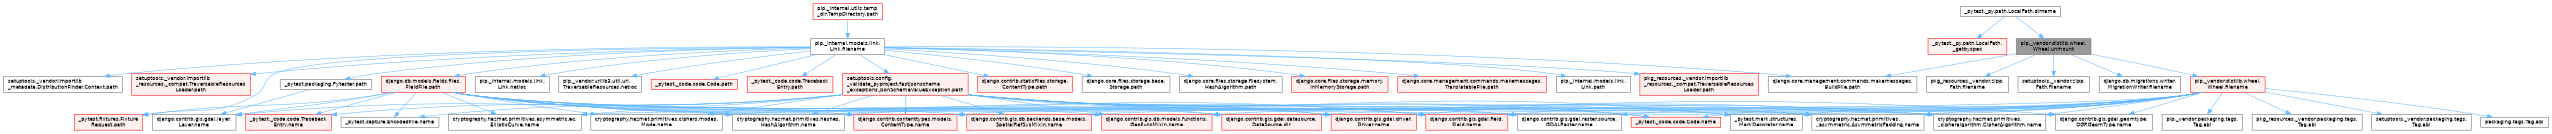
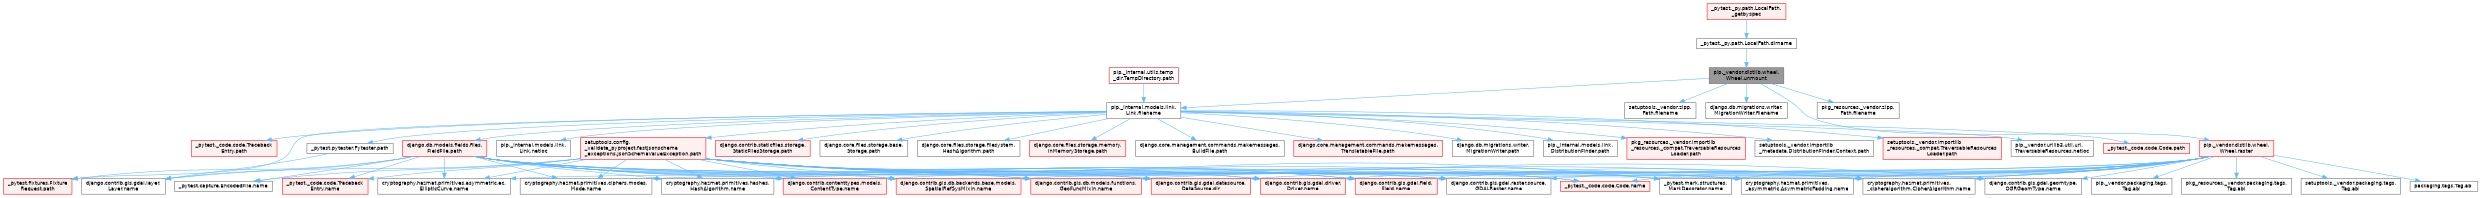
(1993, 26) -> (1747, 26)
(1953, 65) -> (1448, 93)
(326, 84) -> (350, 148)
(1025, 84) -> (763, 148)
(1593, 84) -> (1580, 148)
(2228, 84) -> (2237, 148)
none -> (1493, 148)
